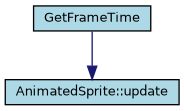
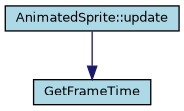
(92, 49) -> (92, 49)
